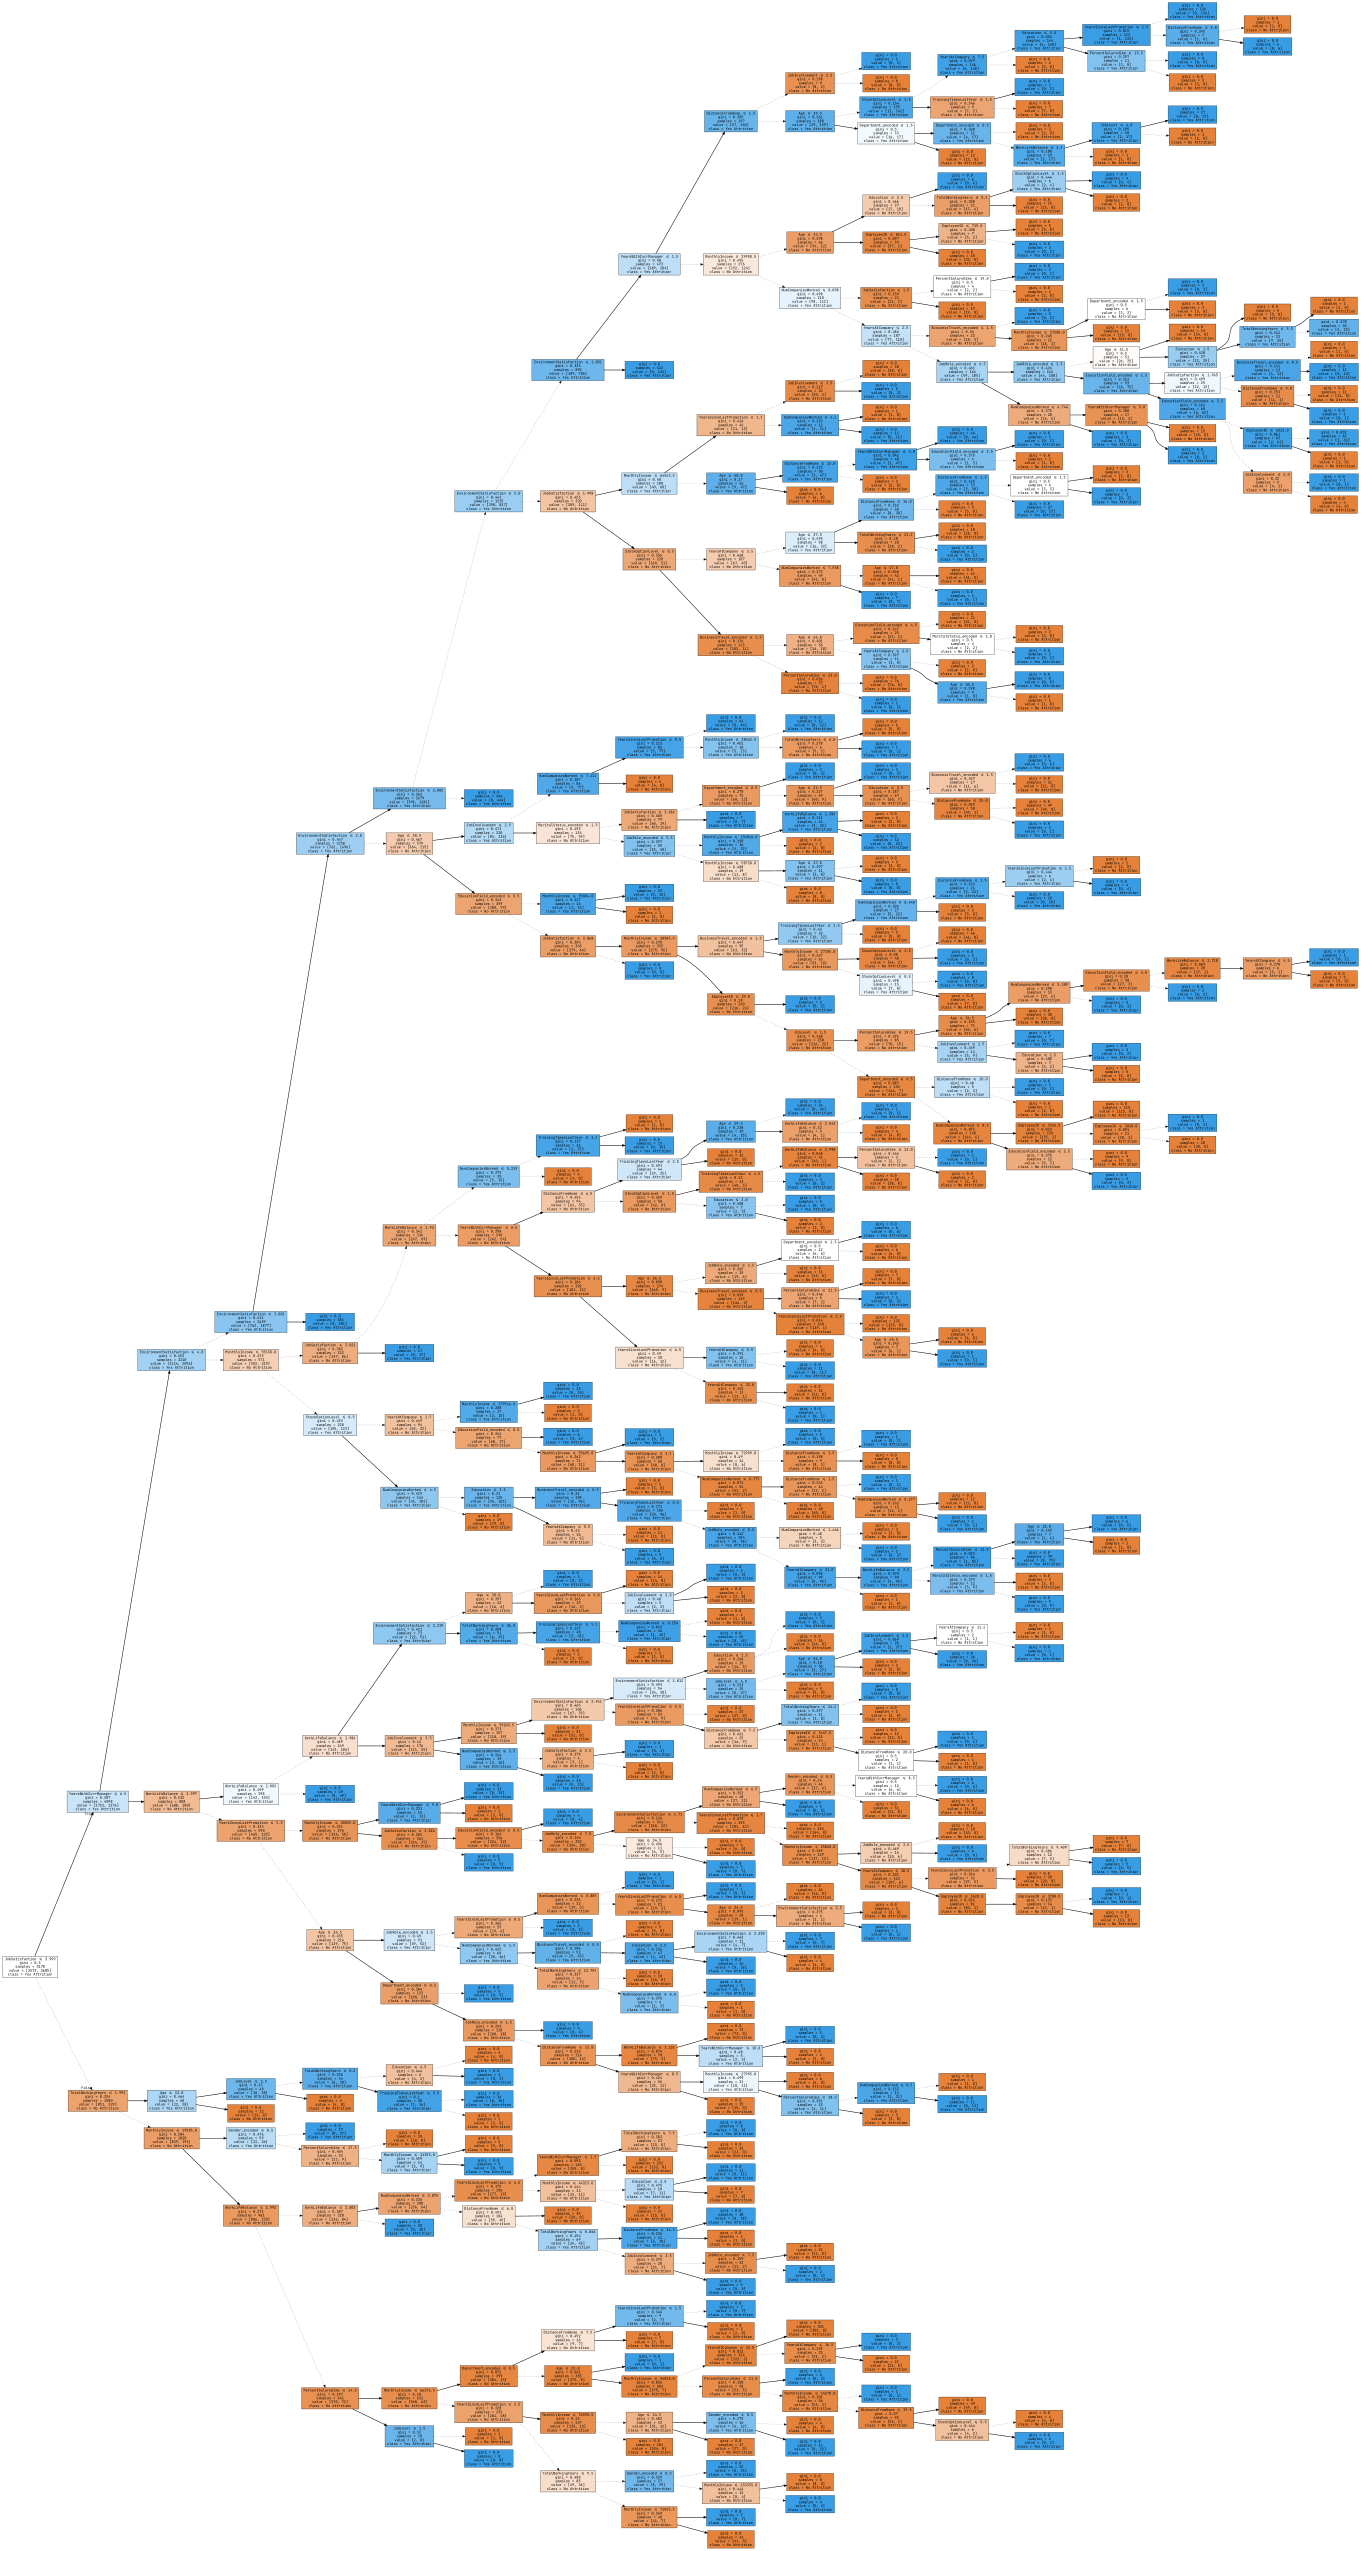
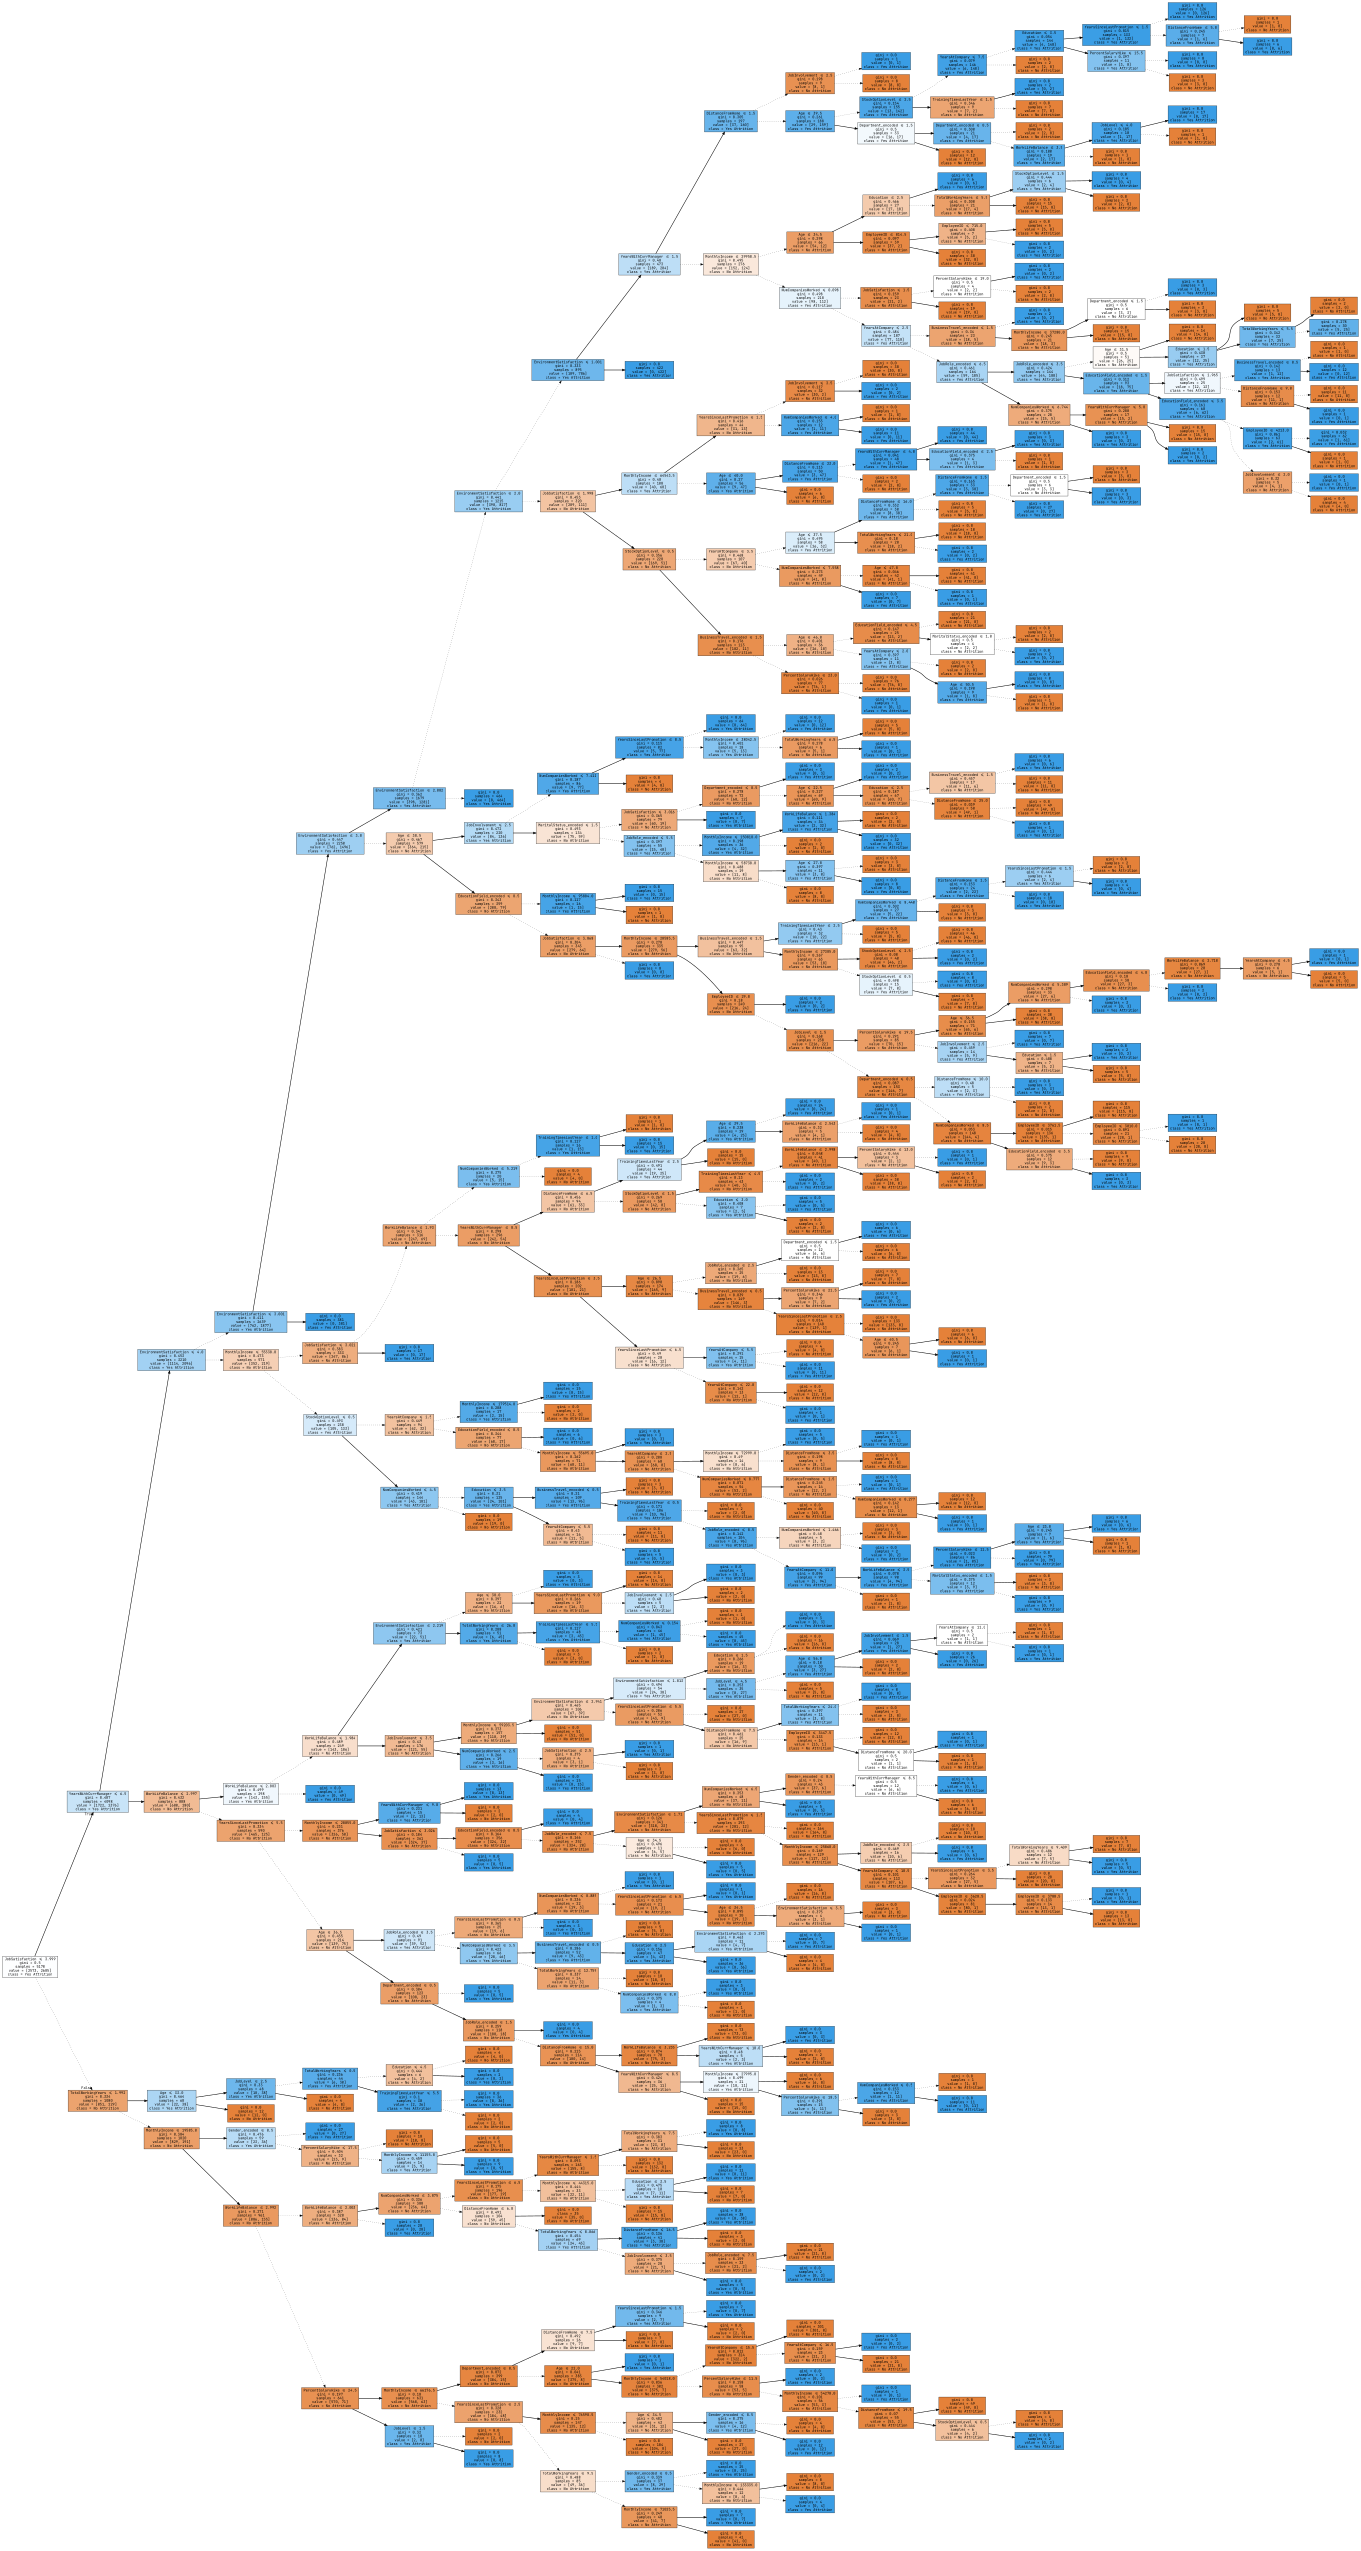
(886, 1810) -> none
(568, 2216) -> (568, 2216)
